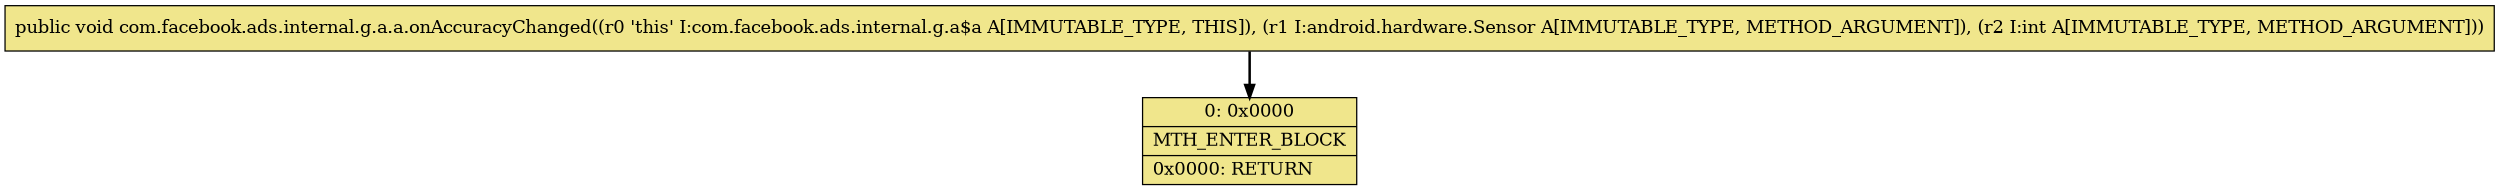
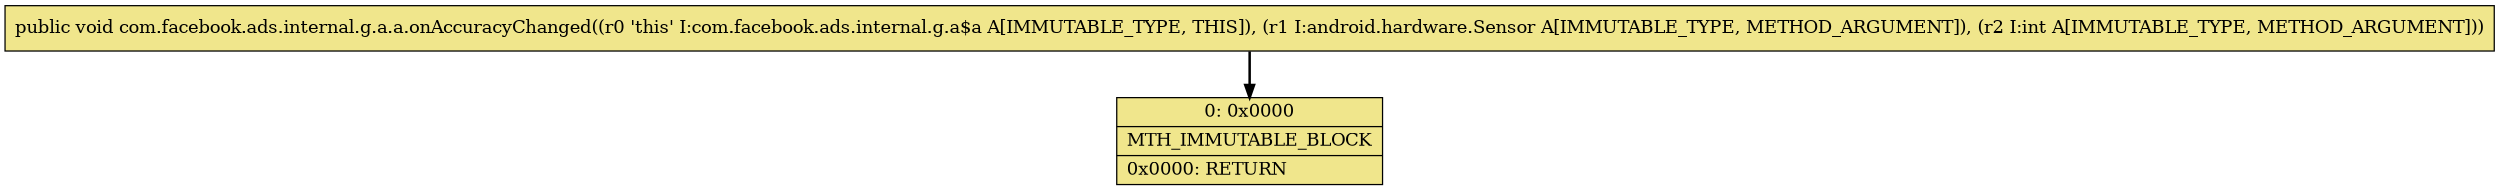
(1250, 140) -> (1250, 140)
